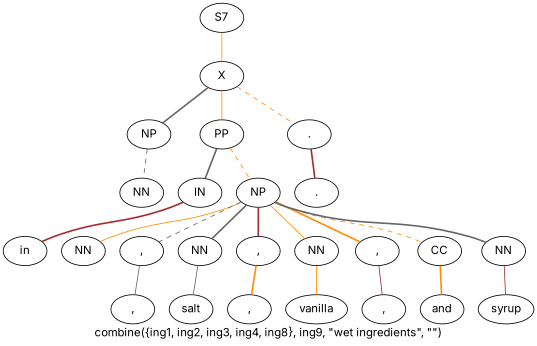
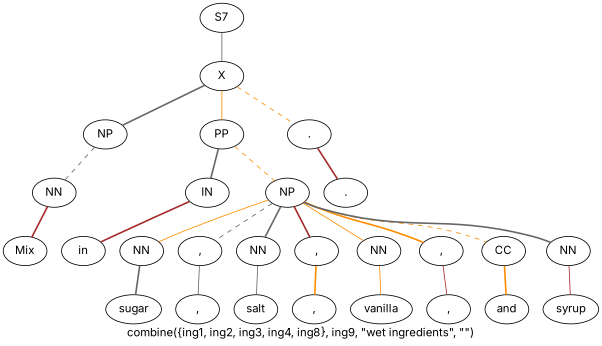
(222, 47) -> (222, 47)
none -> (25, 251)
none -> (134, 309)
